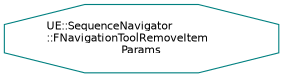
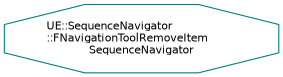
(142, 39) -> (142, 39)
